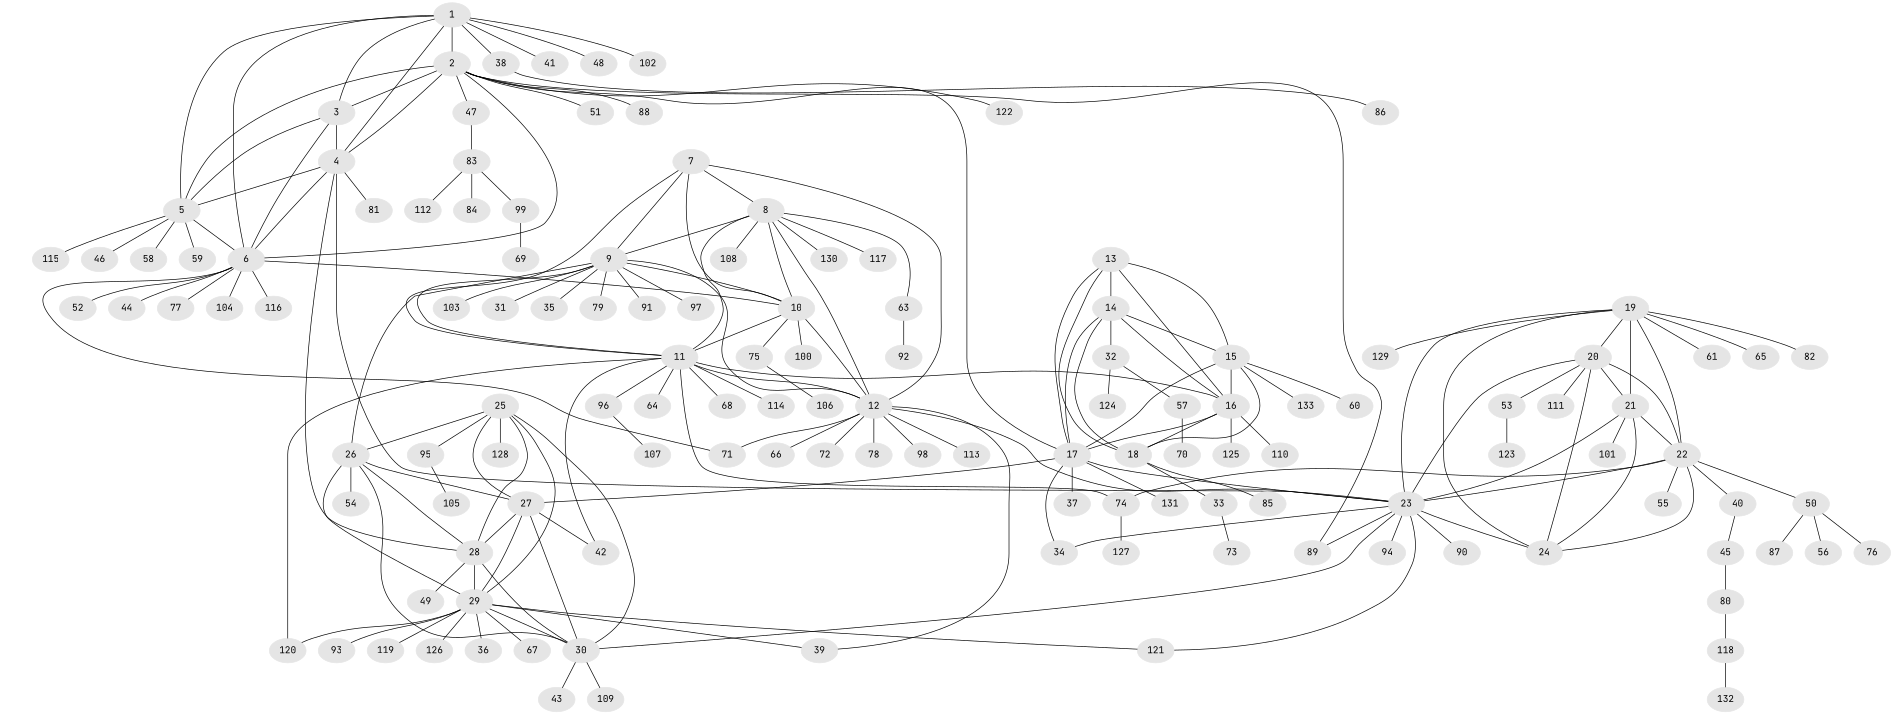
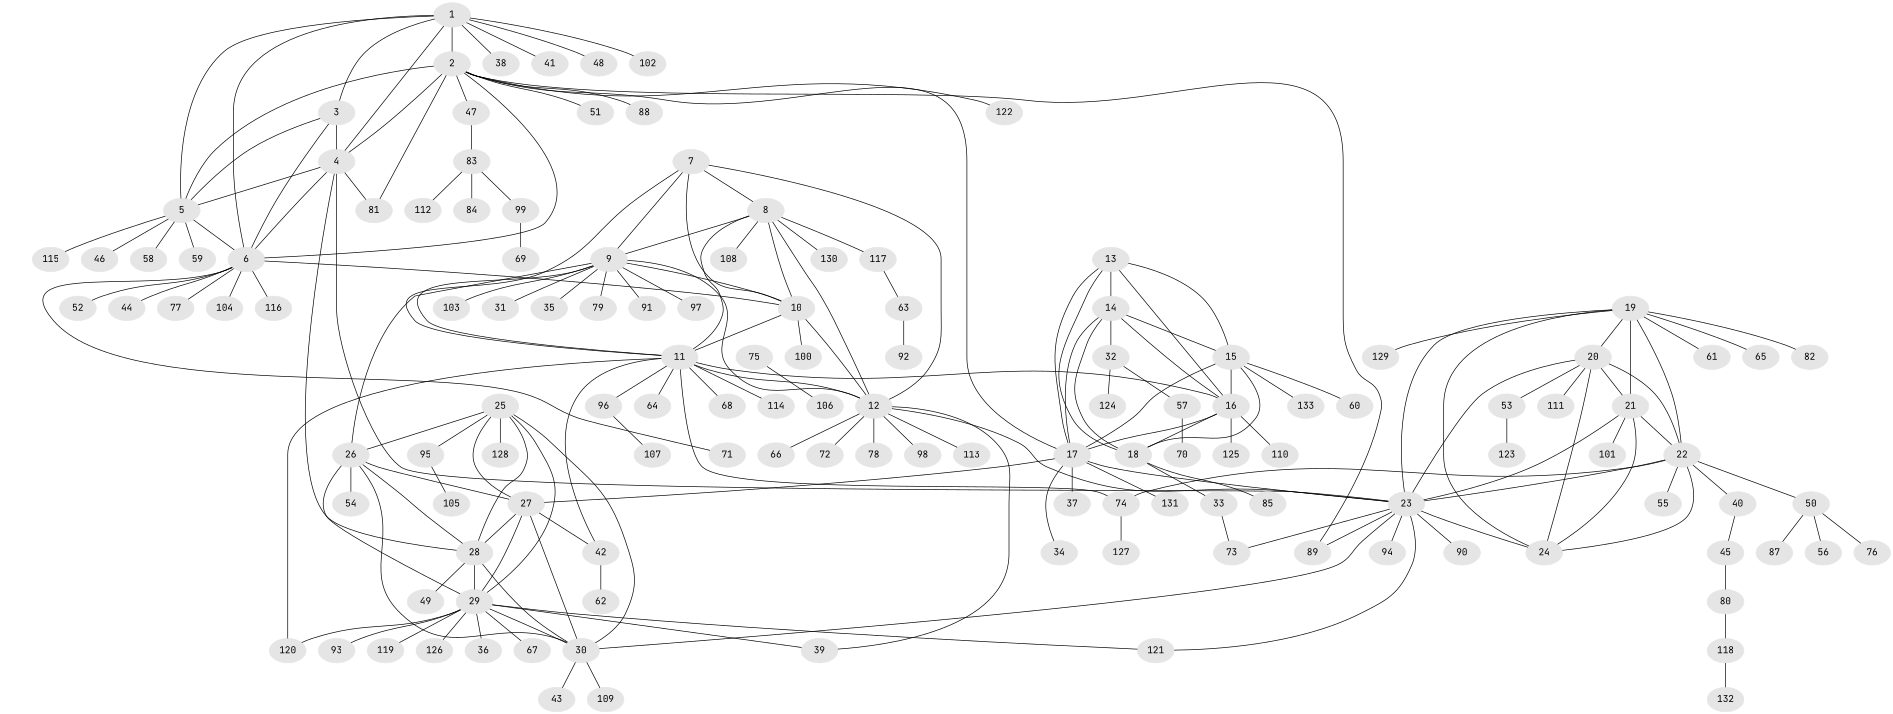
(403, 85) -> (413, 137)
(1381, 113) -> none
(870, 230) -> (891, 284)
(775, 333) -> none
(801, 431) -> none
(1231, 524) -> (1319, 528)
none -> (601, 602)
